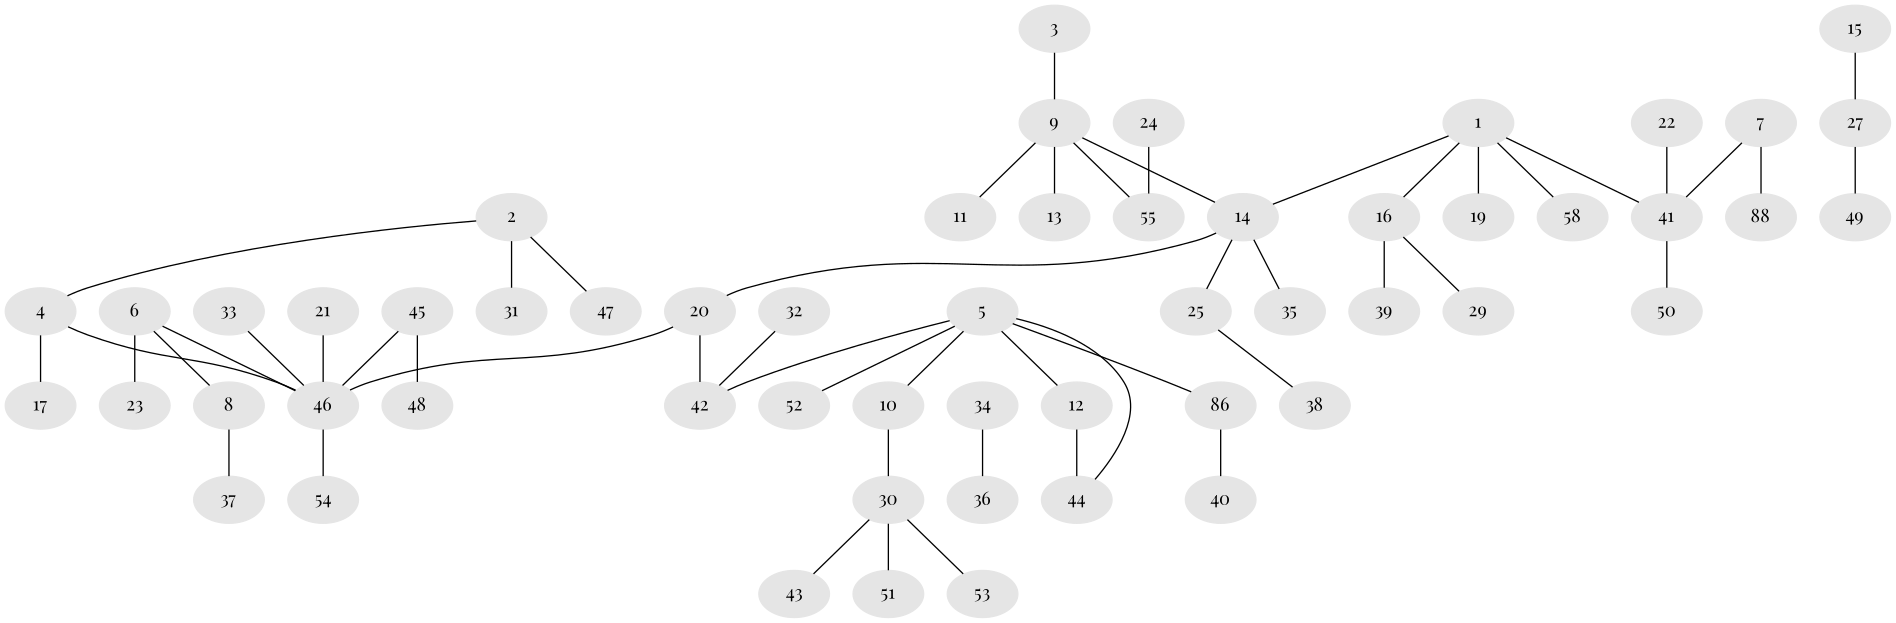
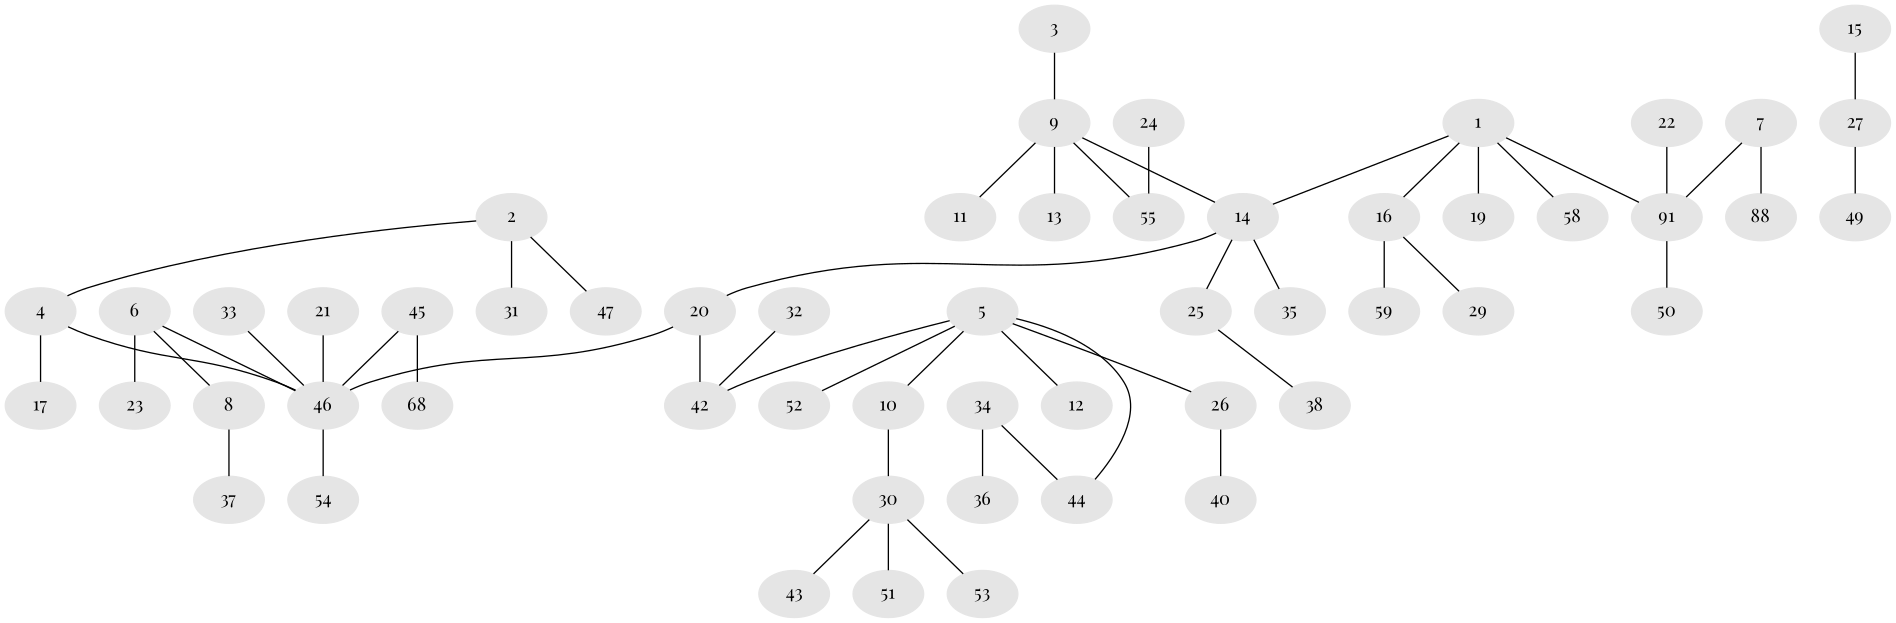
(1667, 217) -> (1667, 217)
(1384, 311) -> (1384, 311)
(417, 406) -> (417, 406)
(1221, 406) -> (1221, 406)
(1077, 453) -> (1030, 453)
